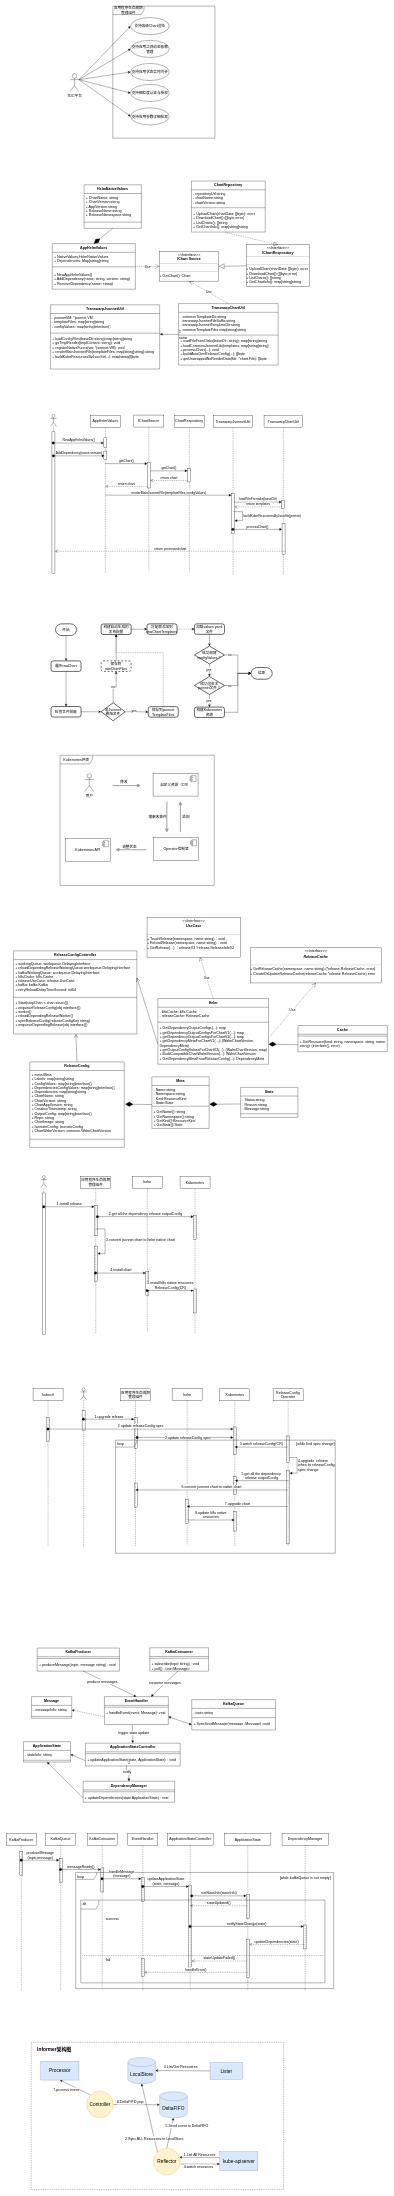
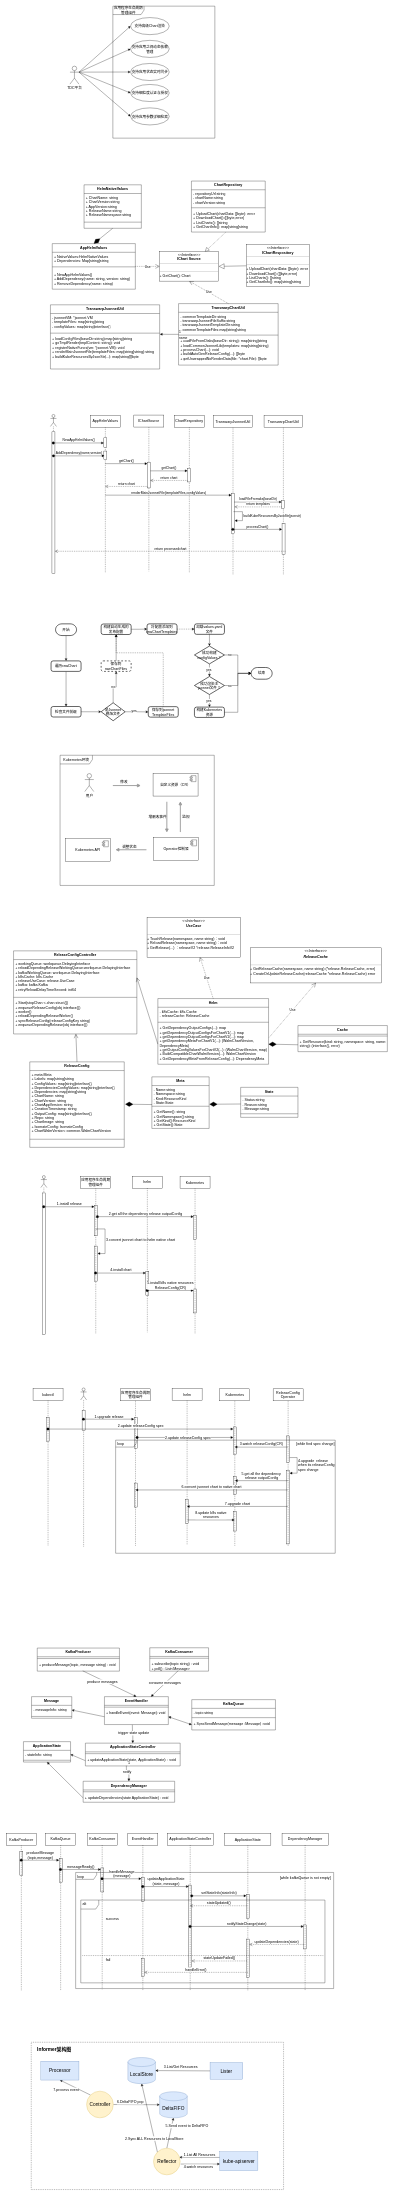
(74, 83) -> (74, 75)
(252, 239) -> (212, 245)
(88, 1713) -> (88, 1713)
